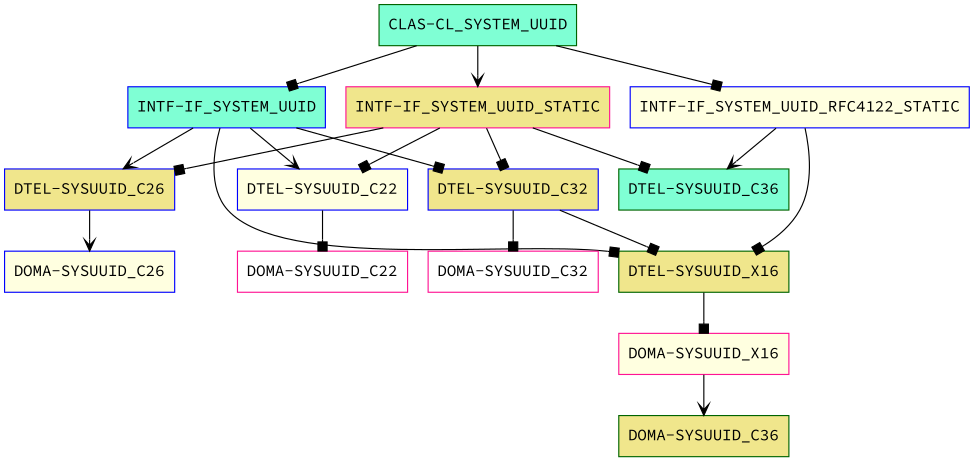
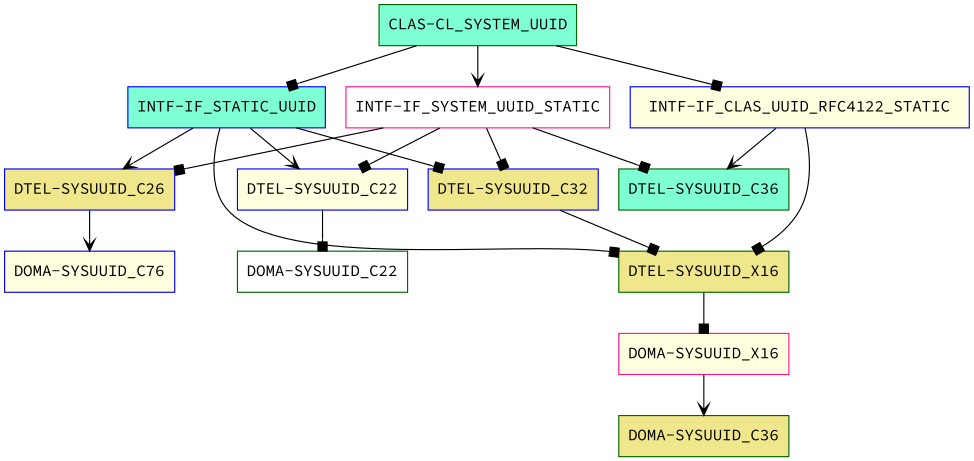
(227, 107) -> (227, 107)
(478, 107) -> (478, 107)
(800, 107) -> (800, 107)
(90, 272) -> (90, 272)
(323, 272) -> (323, 272)
(513, 272) -> none
